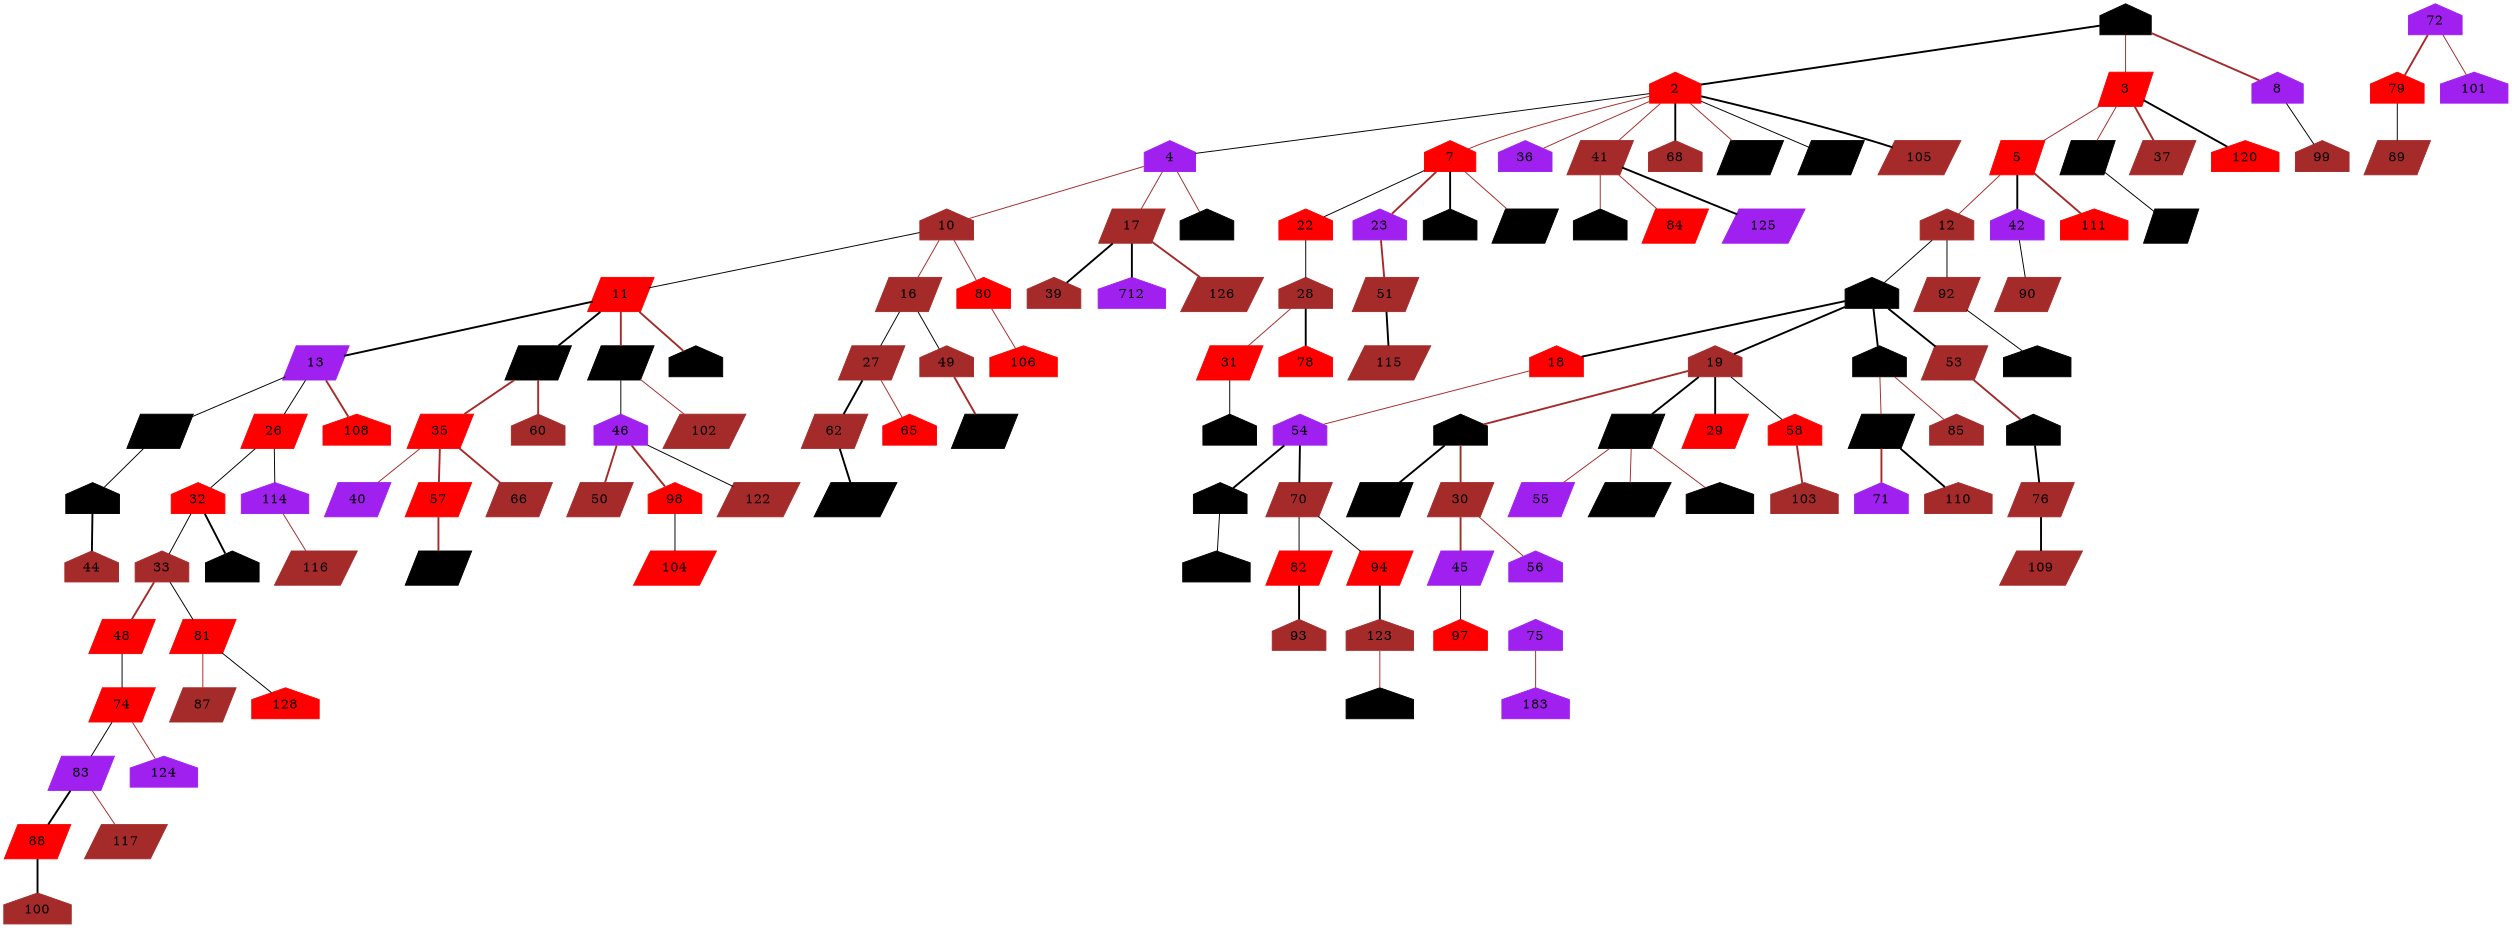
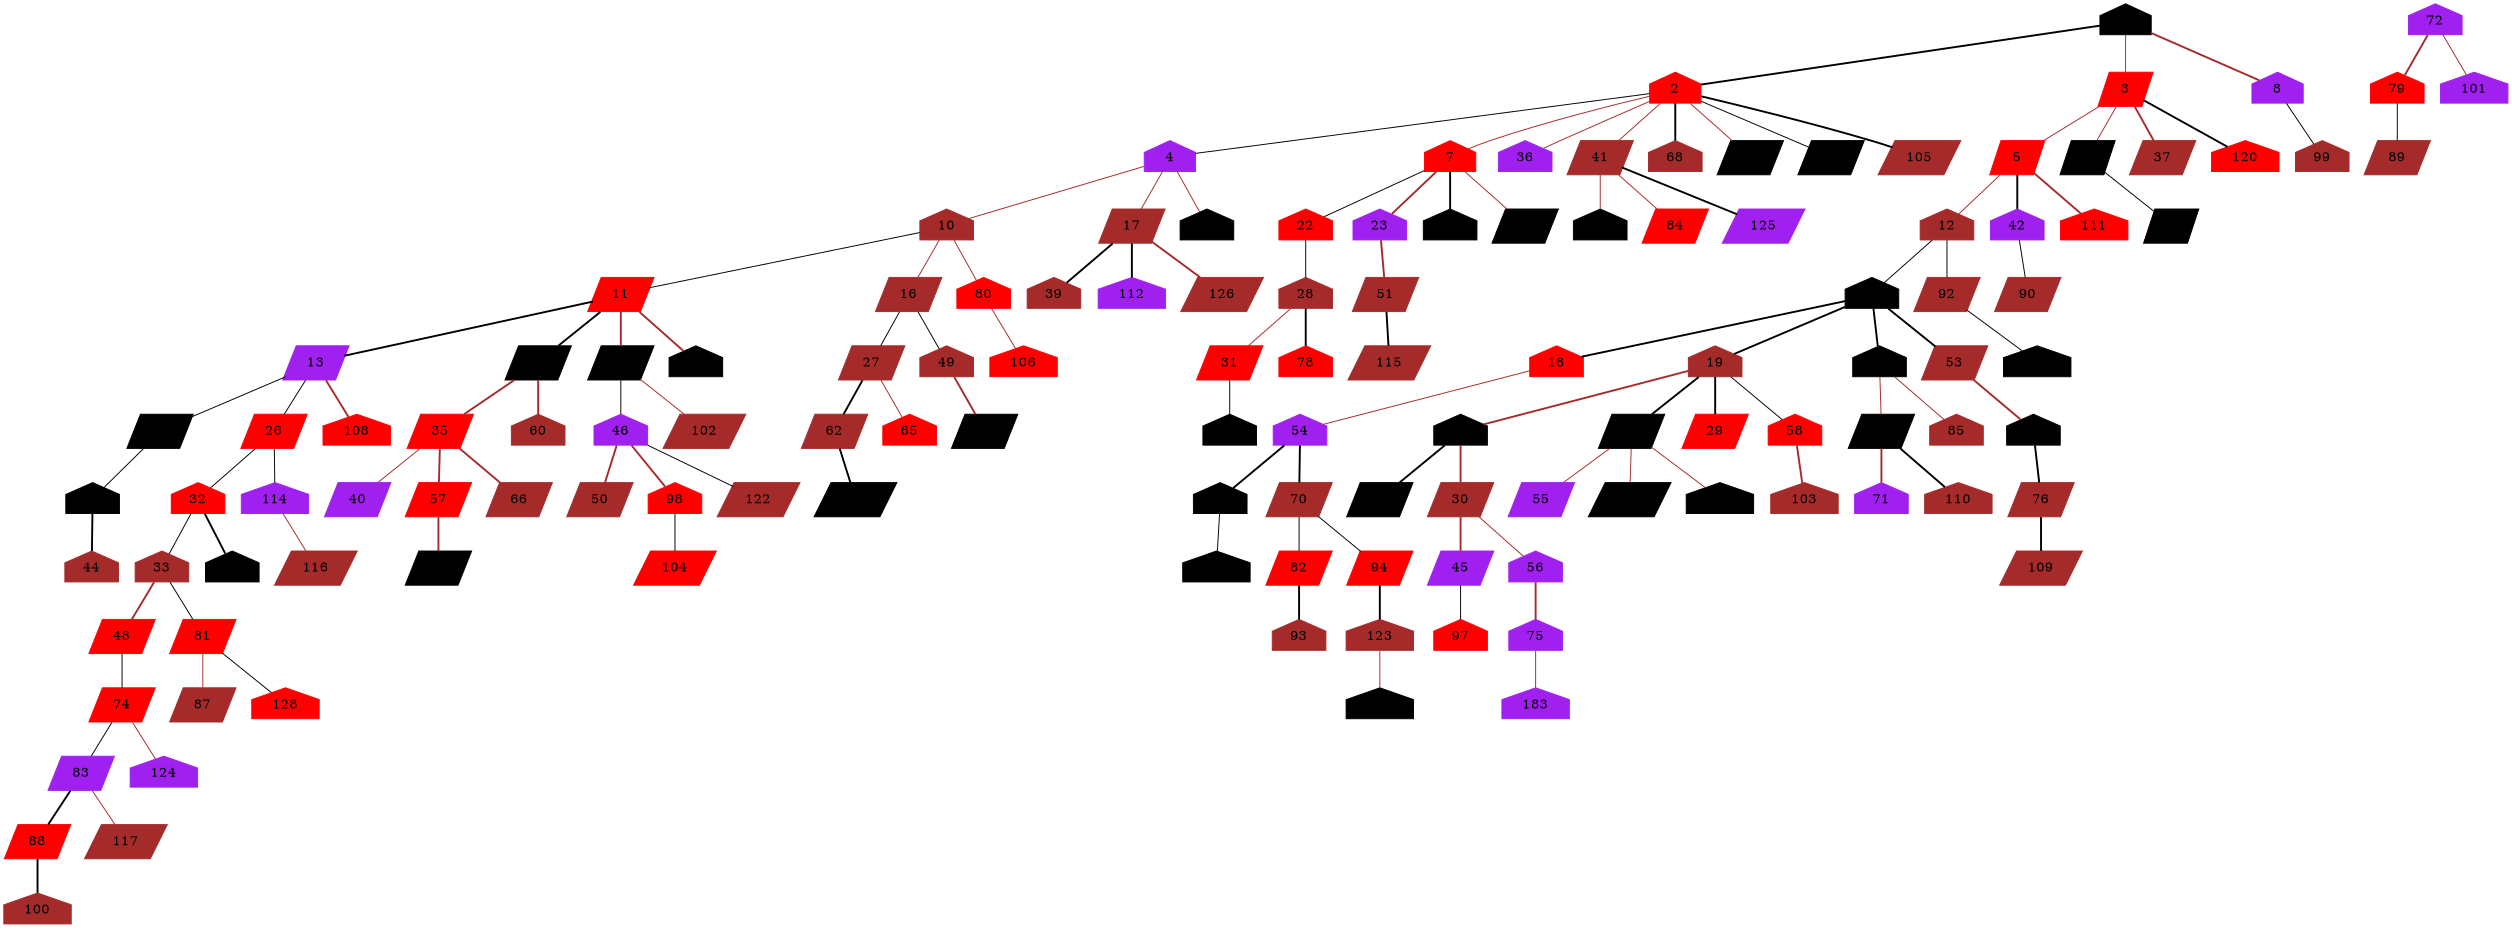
(1132, 294) -> (1132, 294)
none -> (1536, 601)
